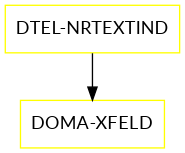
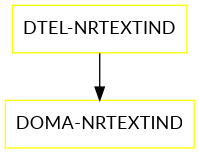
(92, 124) -> (100, 124)
